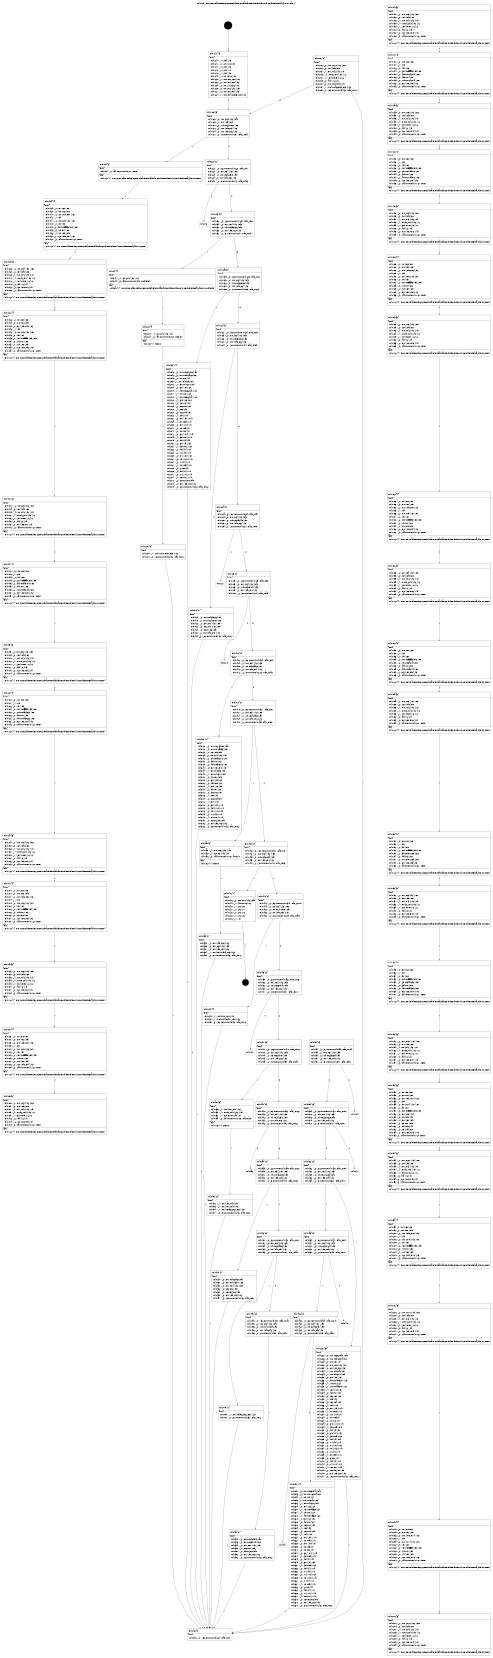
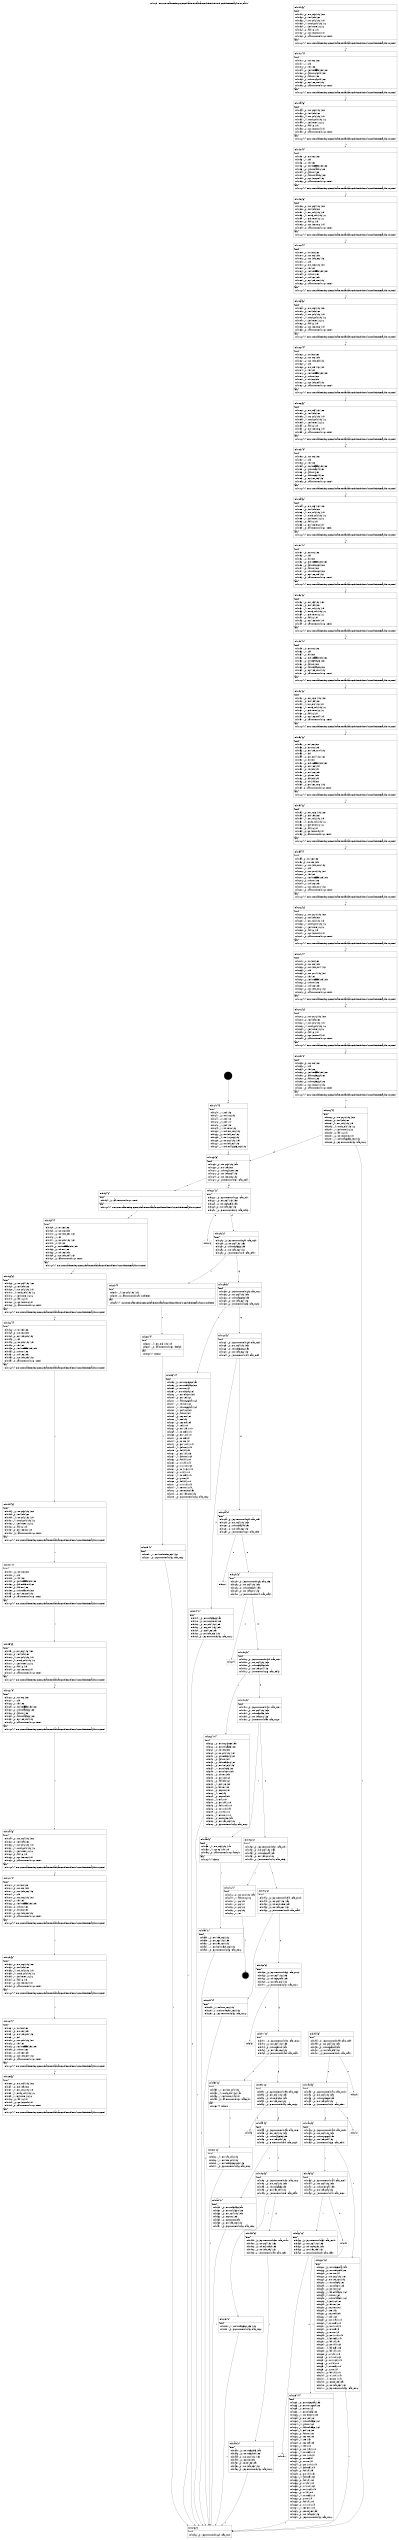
none -> (345, 1076)
(311, 1408) -> (310, 2306)
